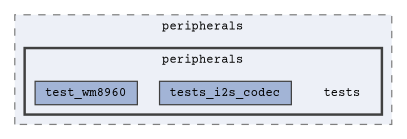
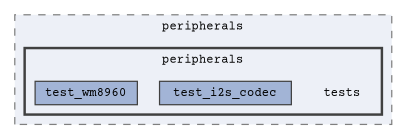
(225, 93) -> (225, 93)
